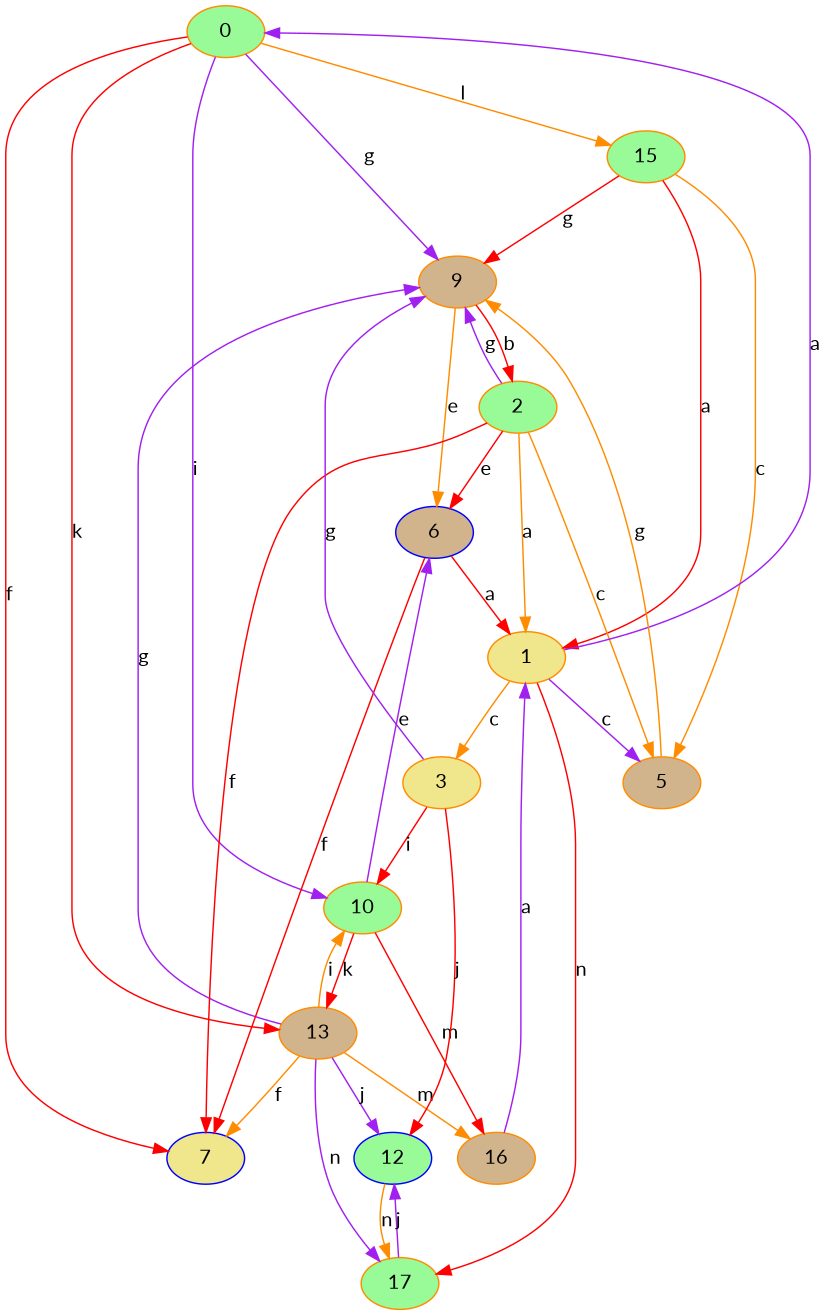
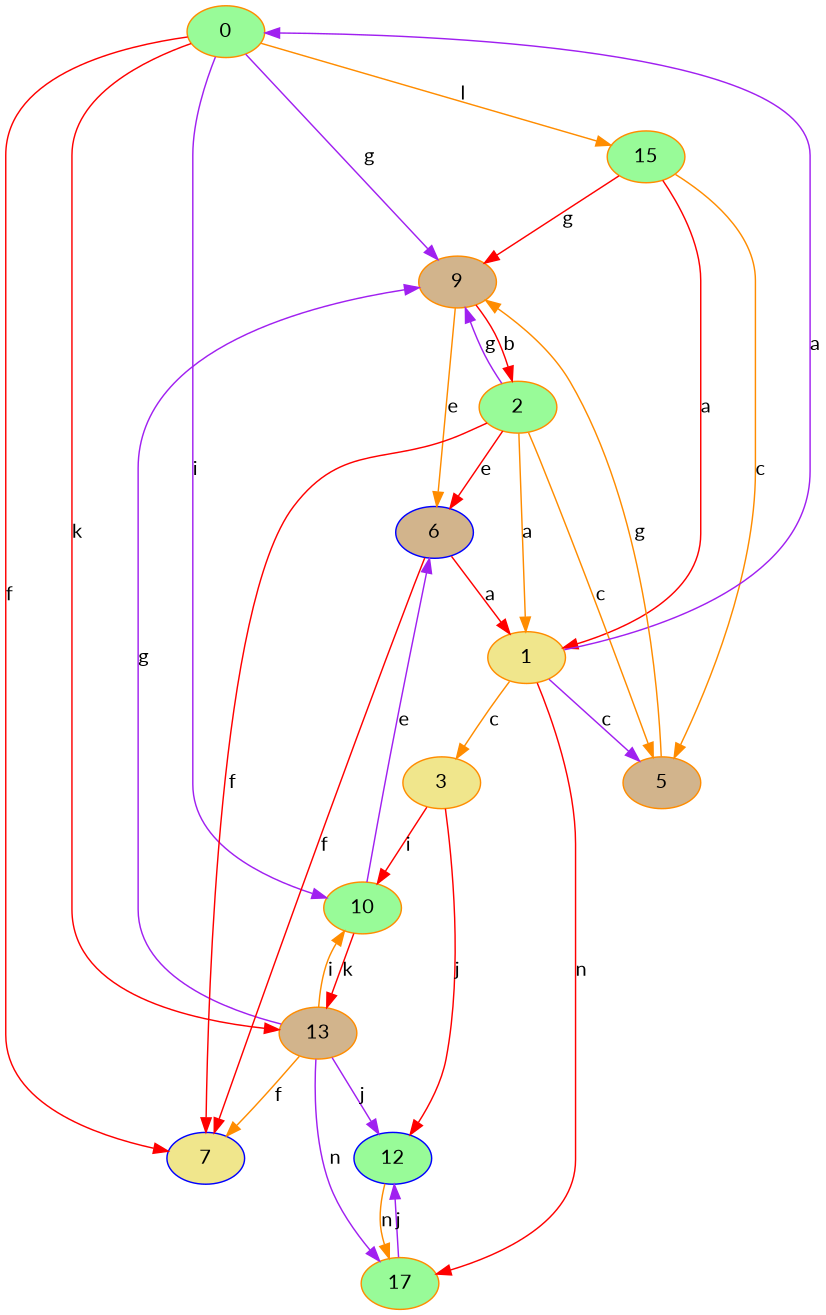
(325, 527) -> none
(496, 1158) -> none
